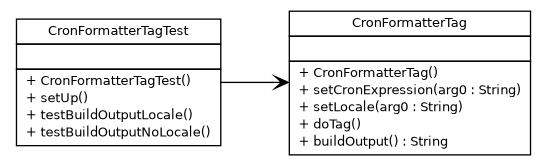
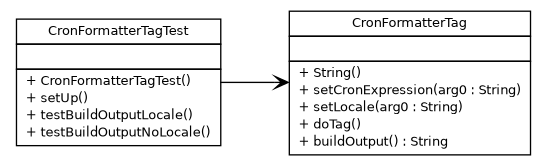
(368, 73) -> (330, 73)
